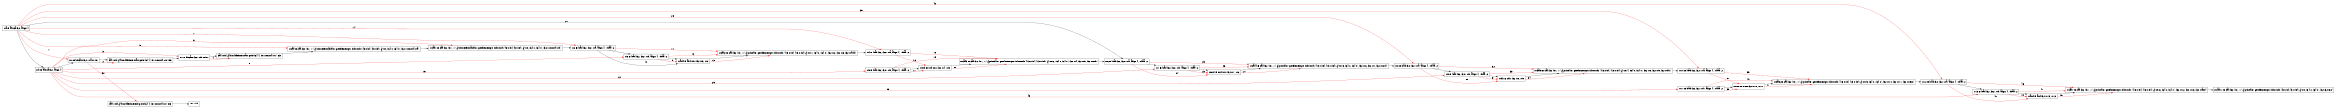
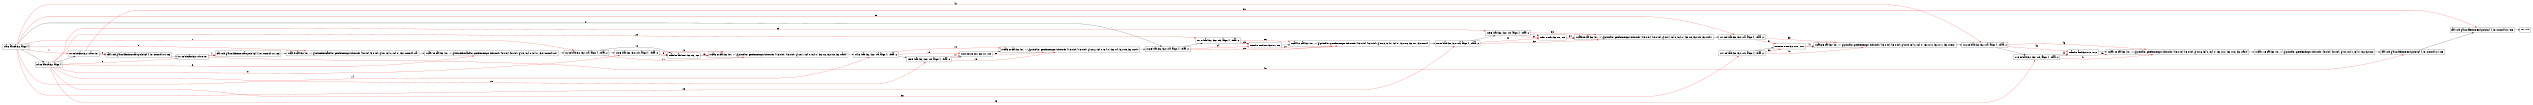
none -> (2413, 52)
none -> (902, 57)
